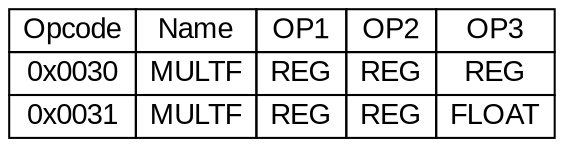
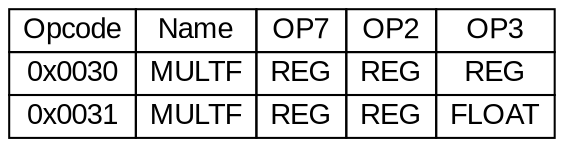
(301, 30) -> (301, 30)
